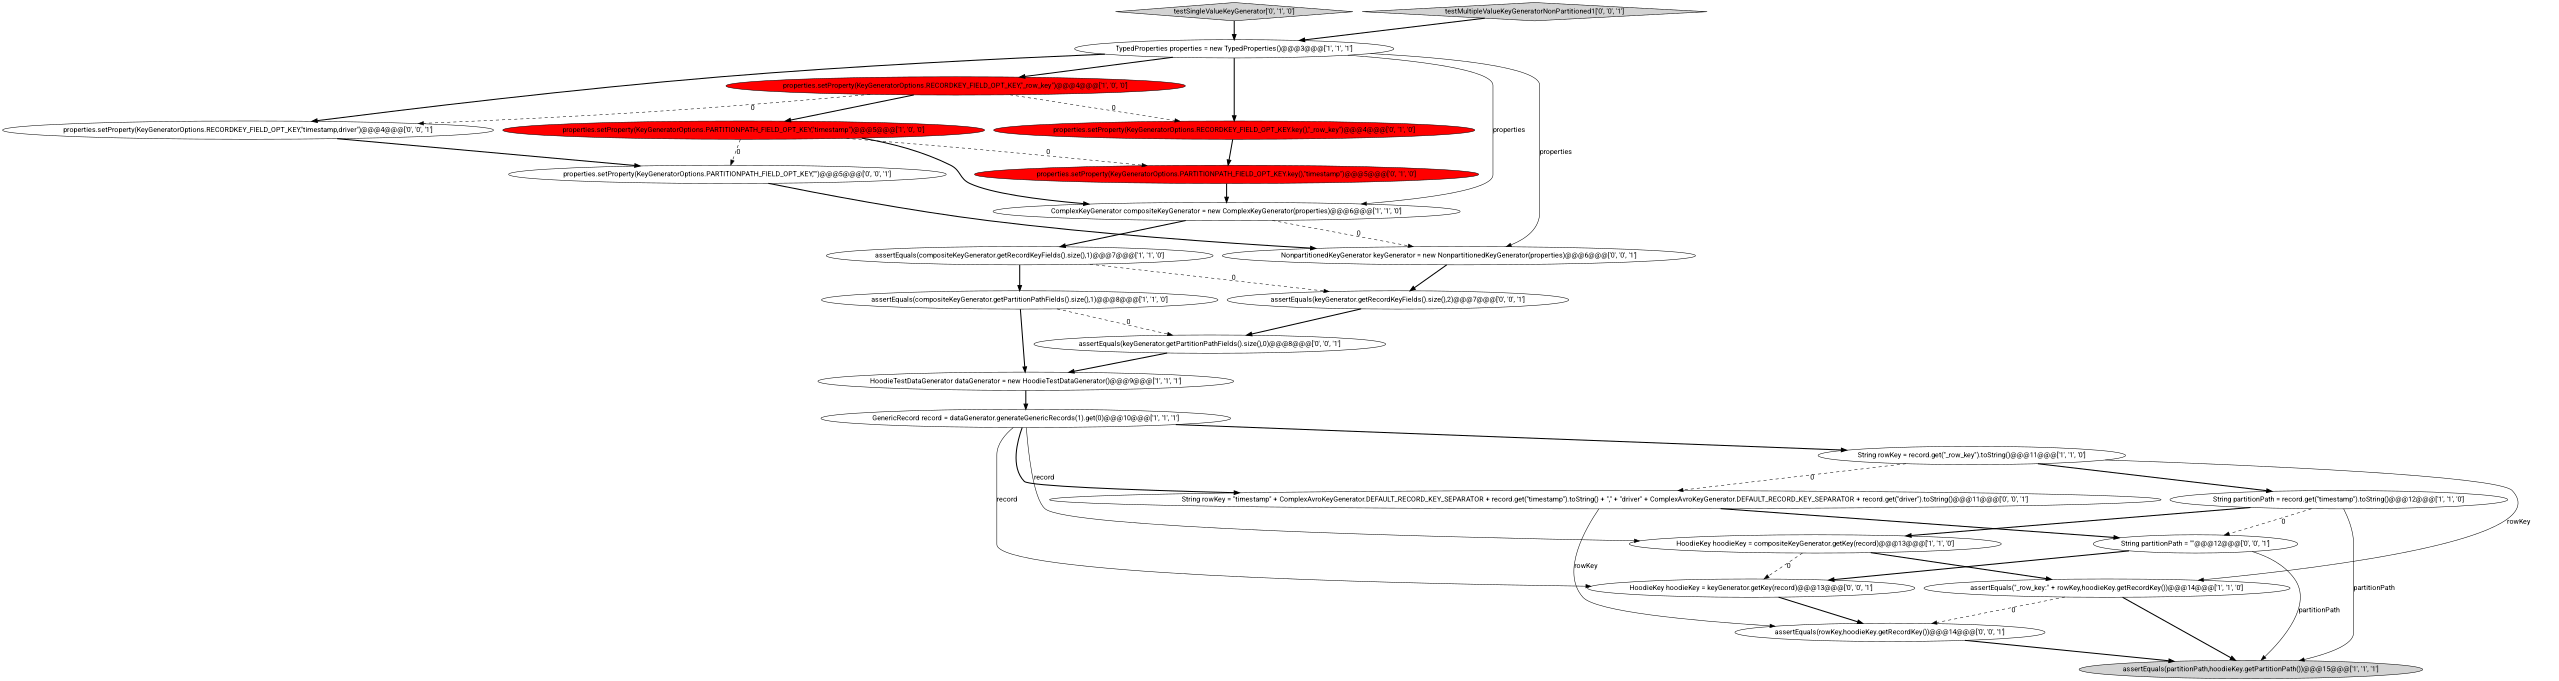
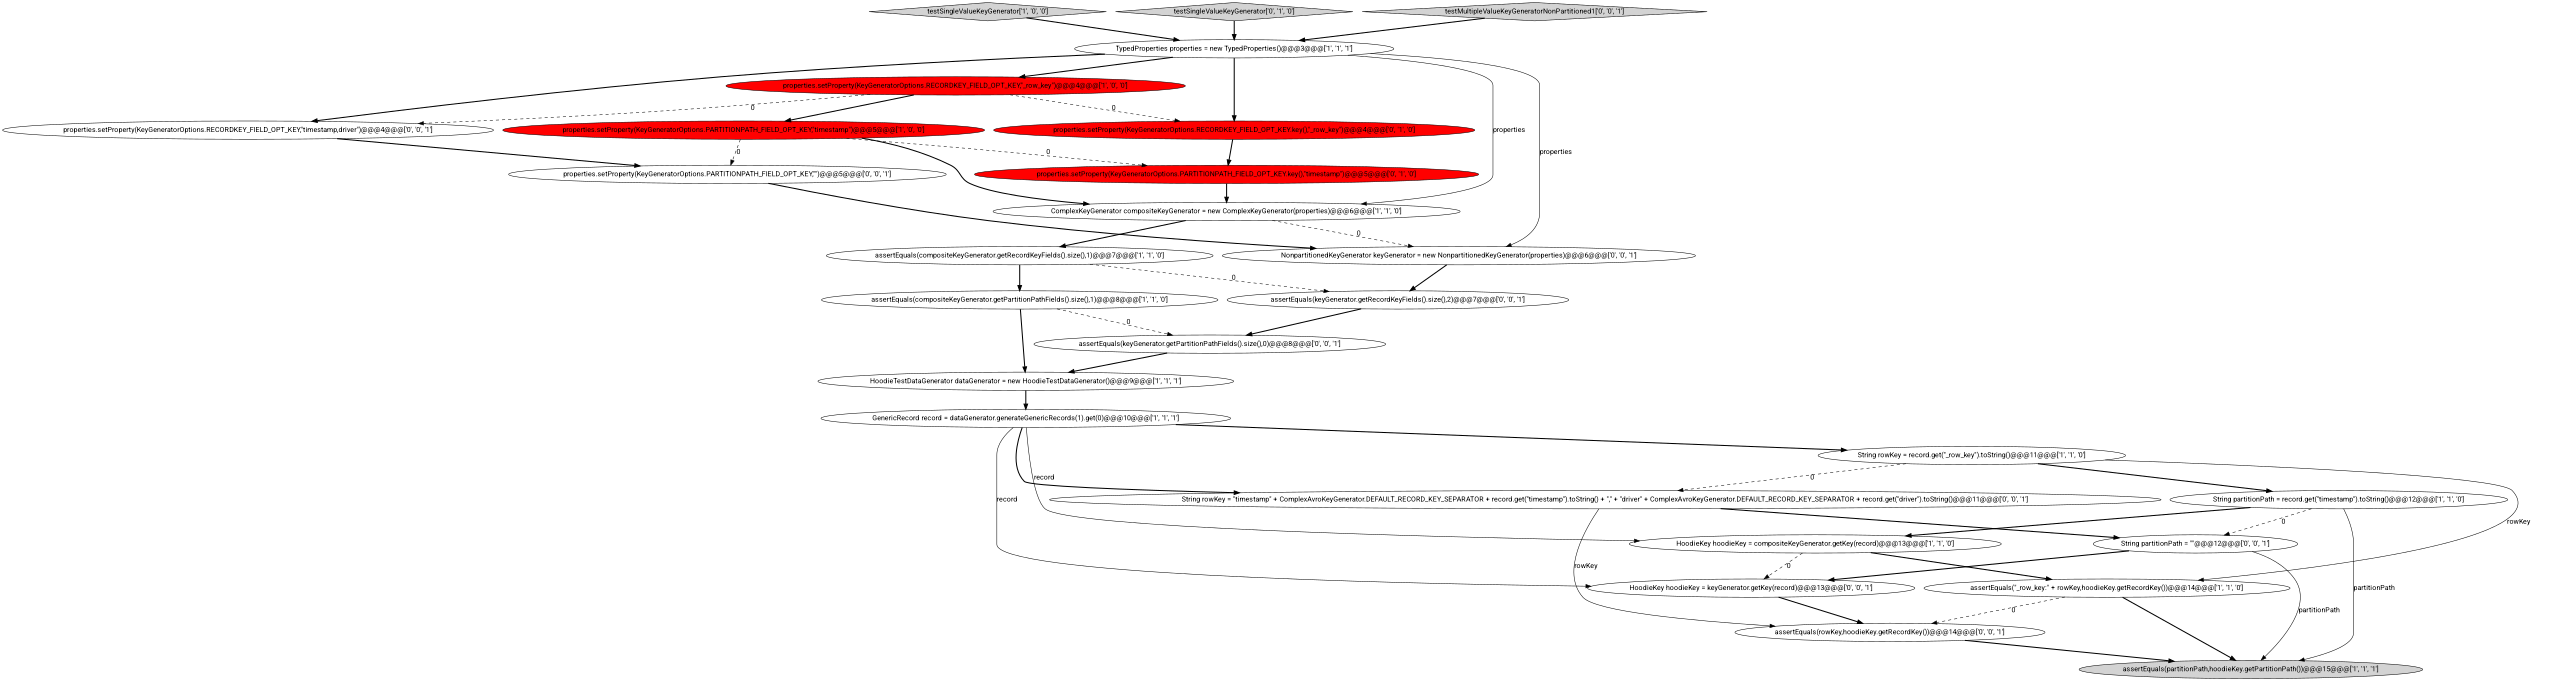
none -> (988, 12)
